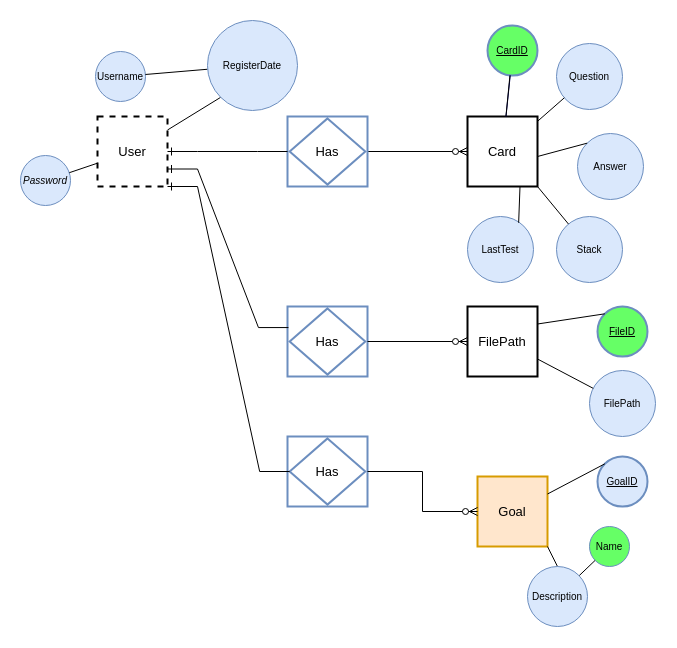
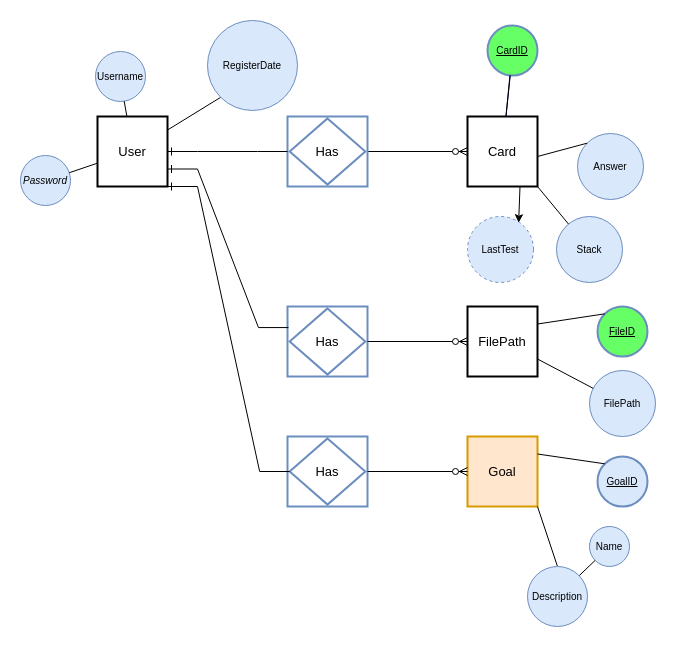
(177, 72) -> (125, 108)
(590, 77) -> none
(551, 109) -> none
(133, 152) -> (133, 152)
(519, 218) -> (519, 214)
(501, 250) -> (501, 250)
(513, 512) -> (503, 472)
(610, 547) -> (610, 547)
